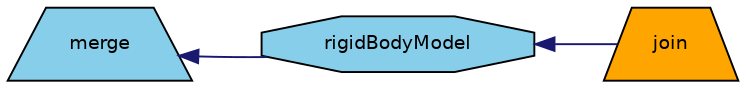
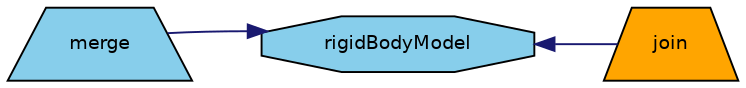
(233, 57) -> (208, 32)
